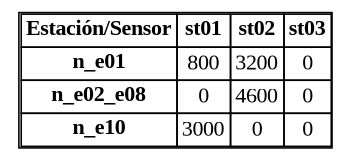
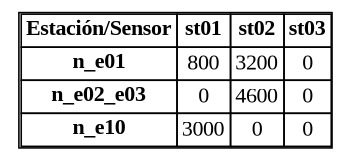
(99, 94) -> (99, 94)
